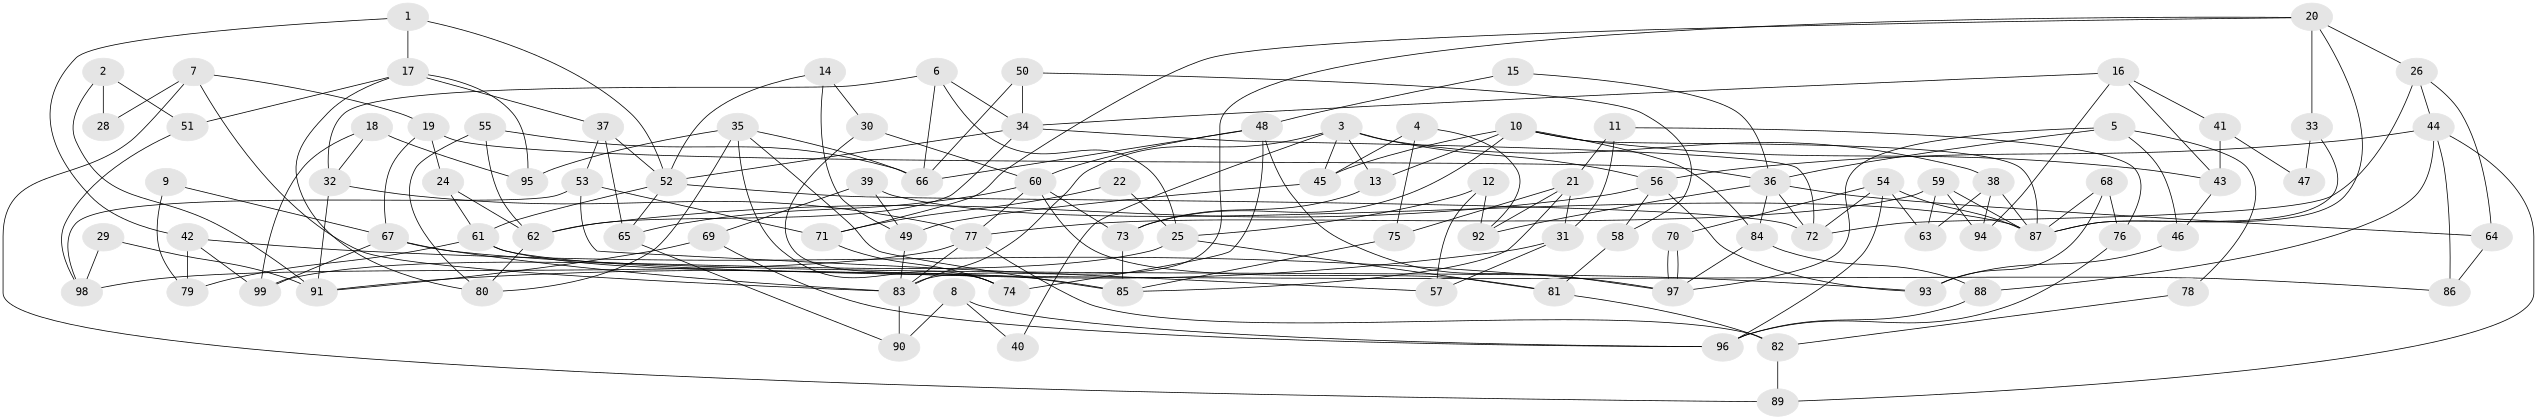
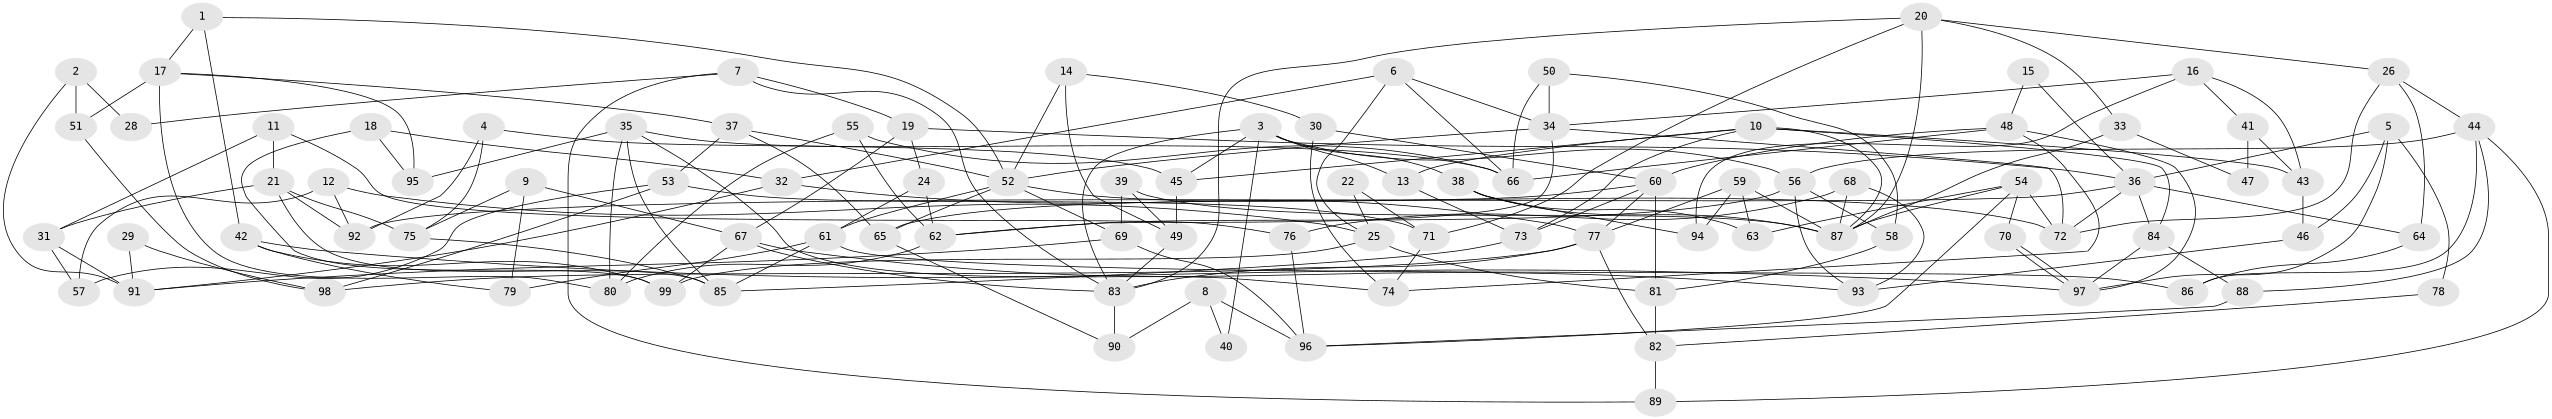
none -> (486, 201)
none -> (1067, 211)
